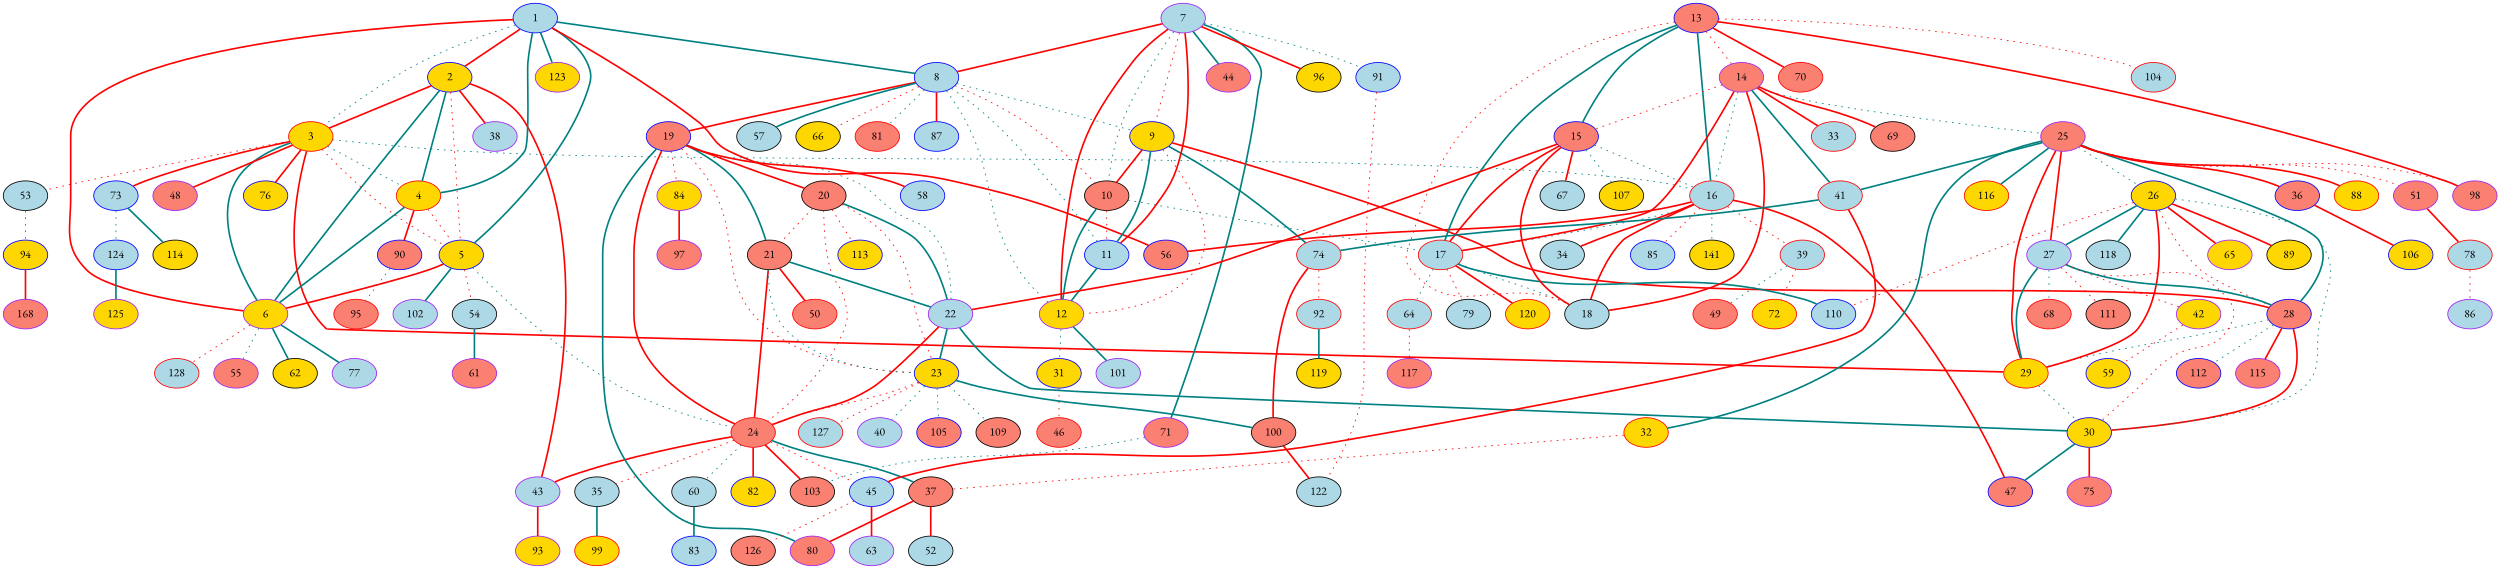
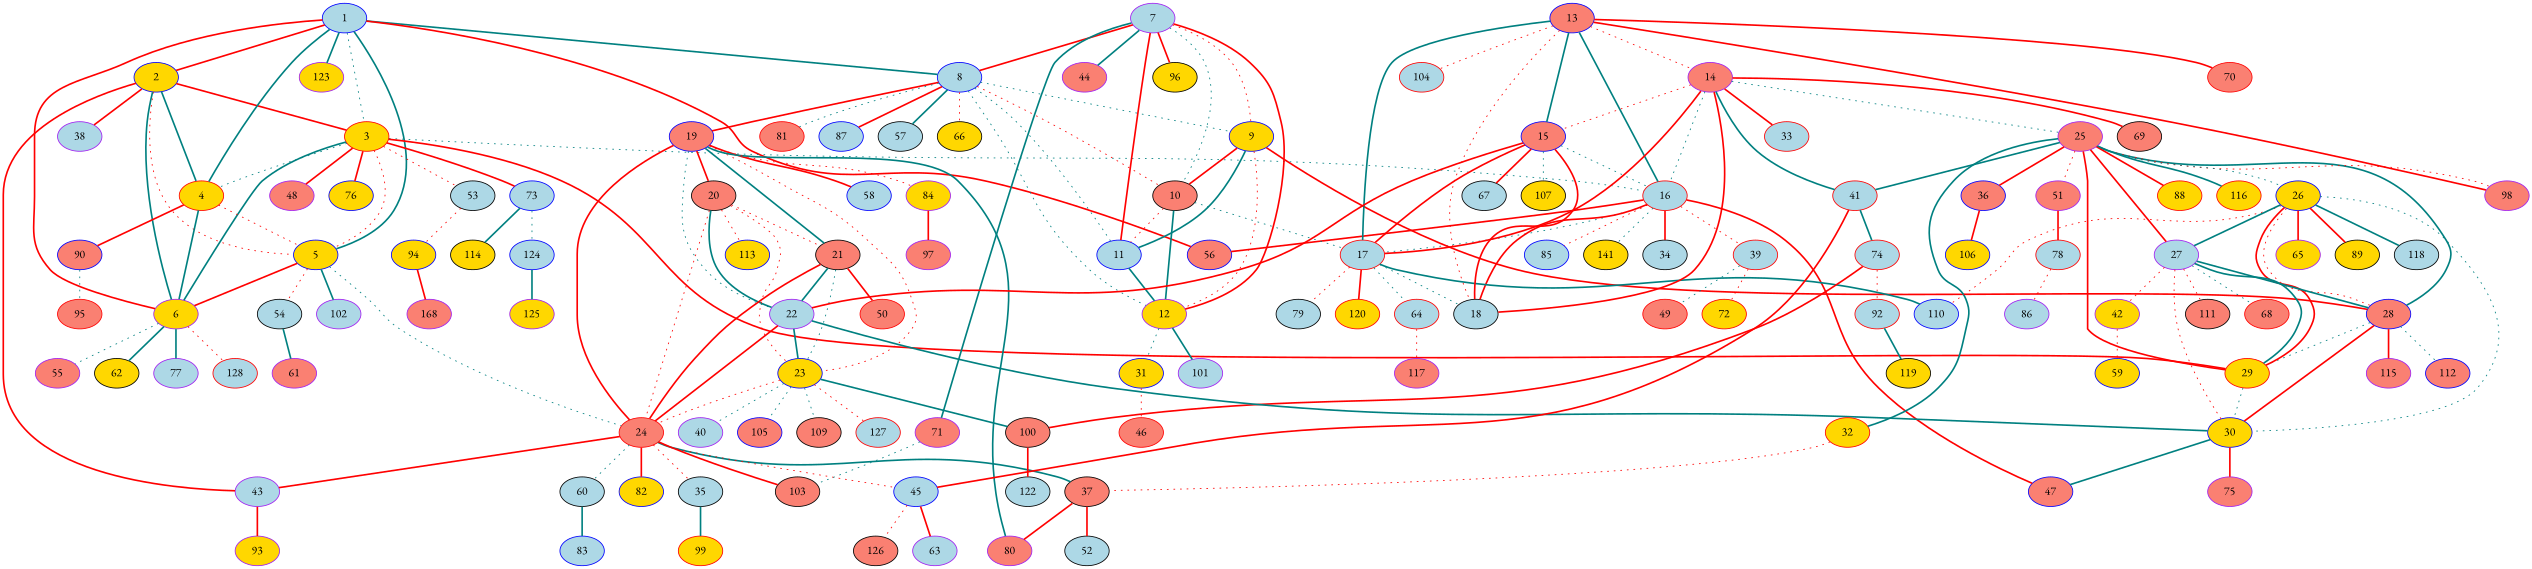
(1378, 77) -> none
(1233, 186) -> none
